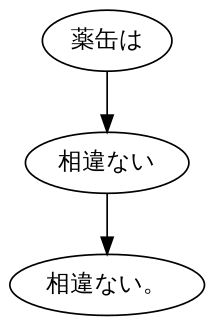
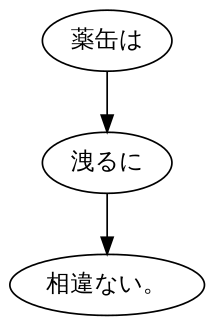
(107, 163) -> (107, 163)
